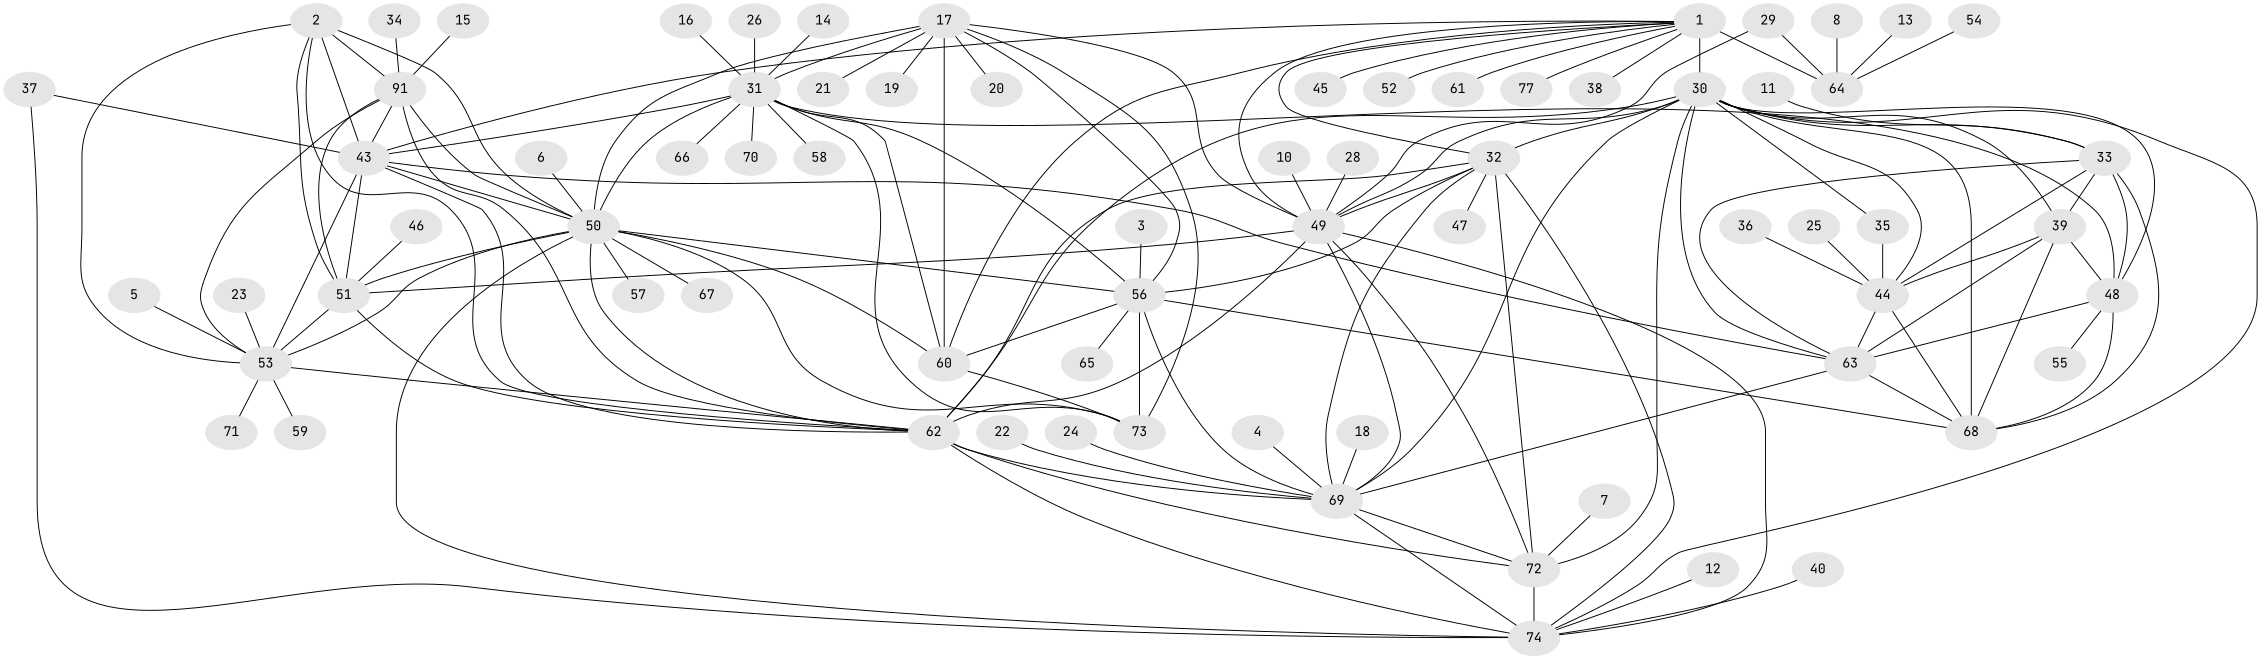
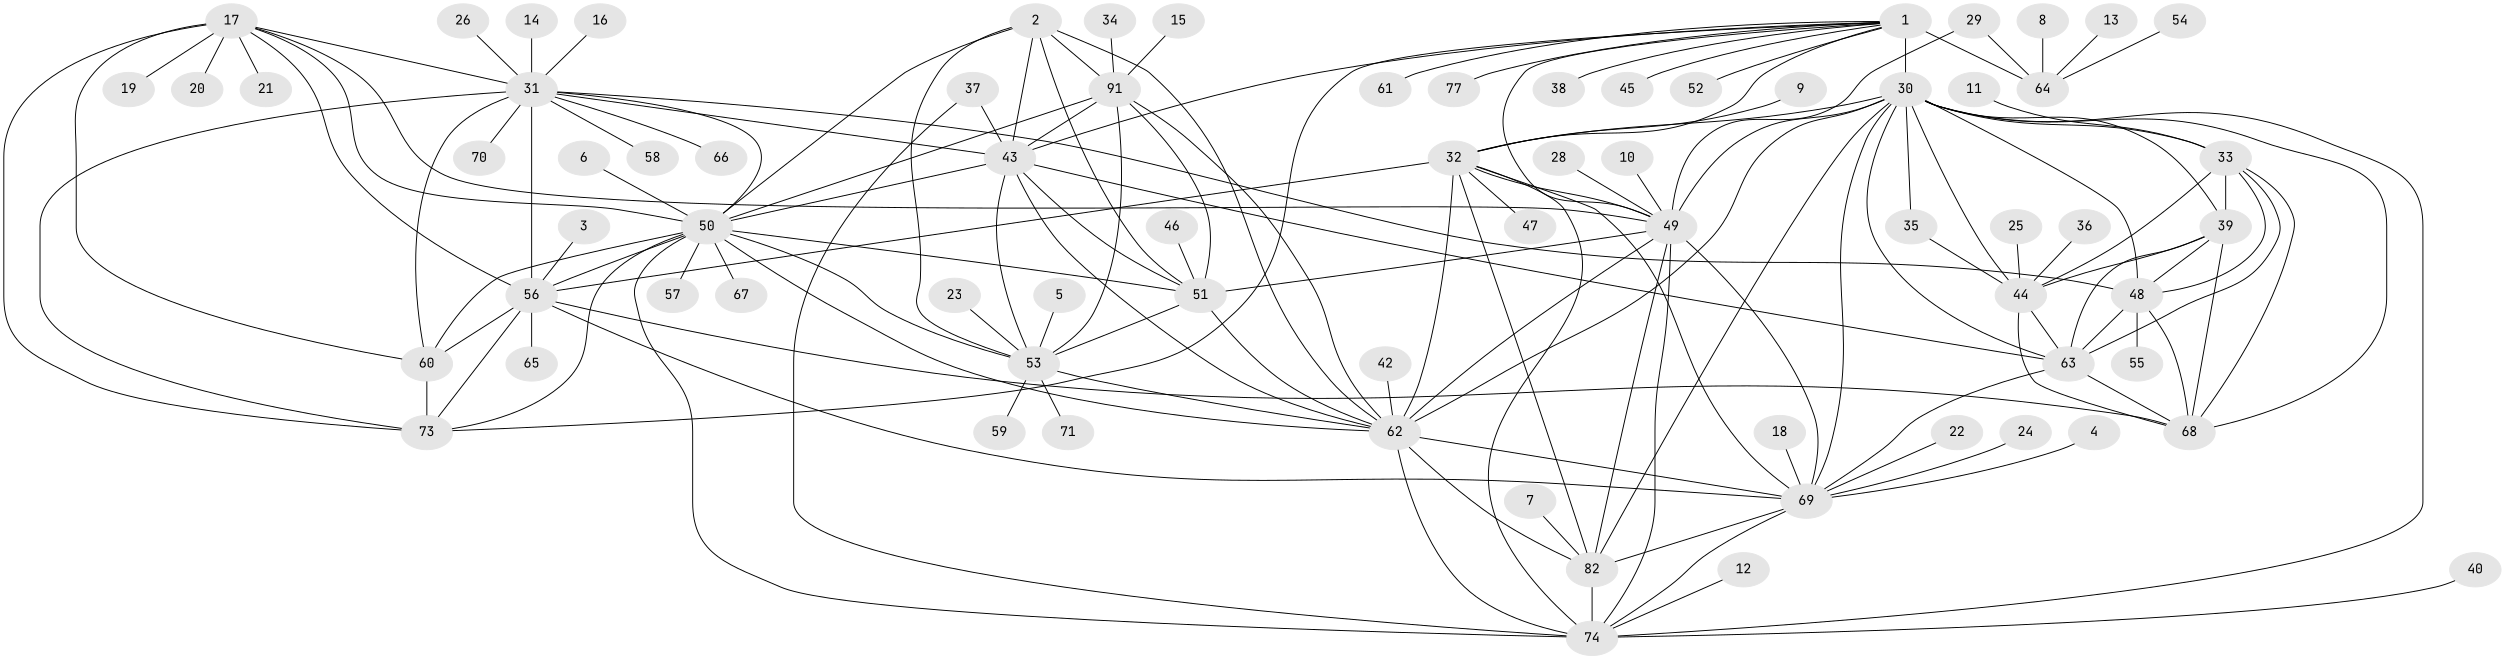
(1246, 71) -> (1236, 311)
none -> (1801, 90)
none -> (1385, 364)
(1534, 570) -> (1592, 570)
